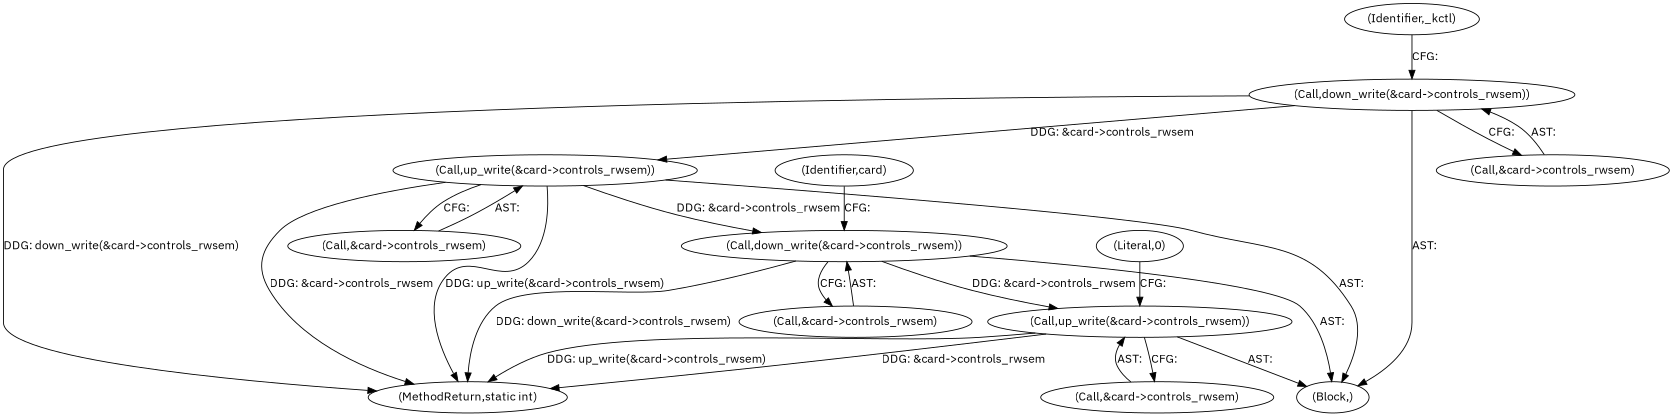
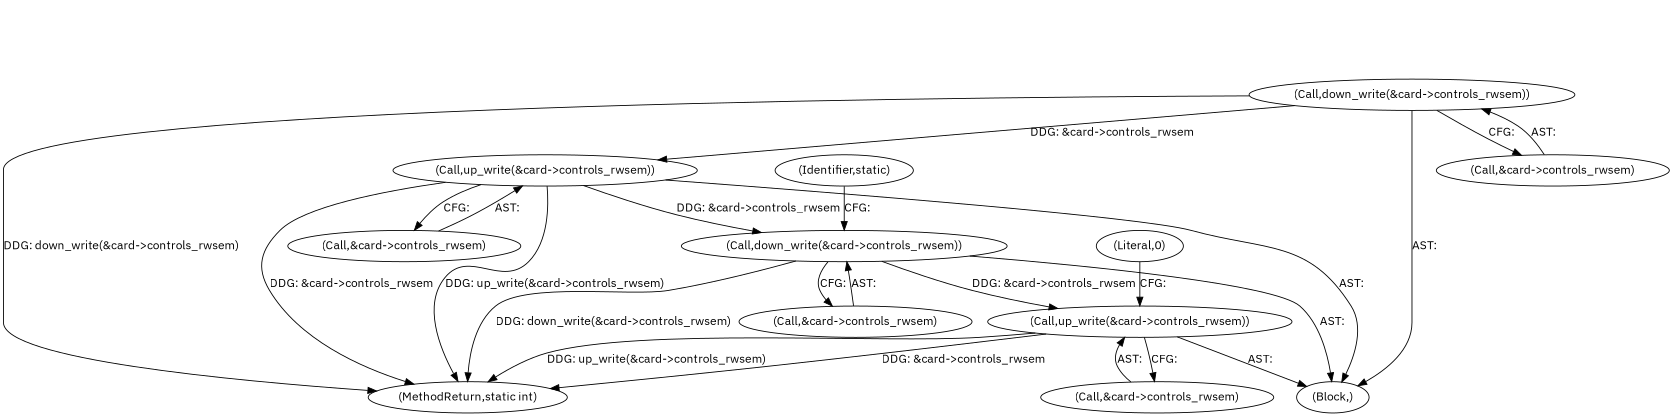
(1412, 19) -> none
(844, 170) -> (844, 170)
